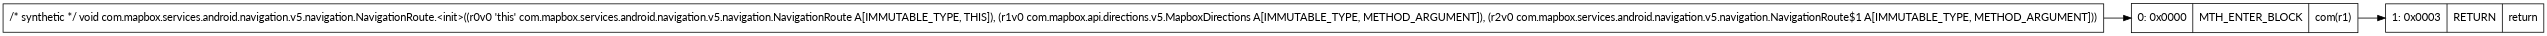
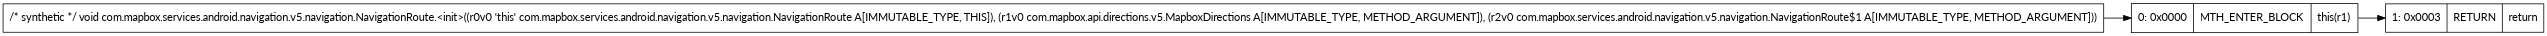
(2333, 18) -> (2334, 18)
